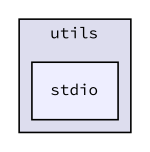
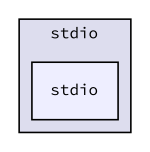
(75, 34) -> (75, 34)
